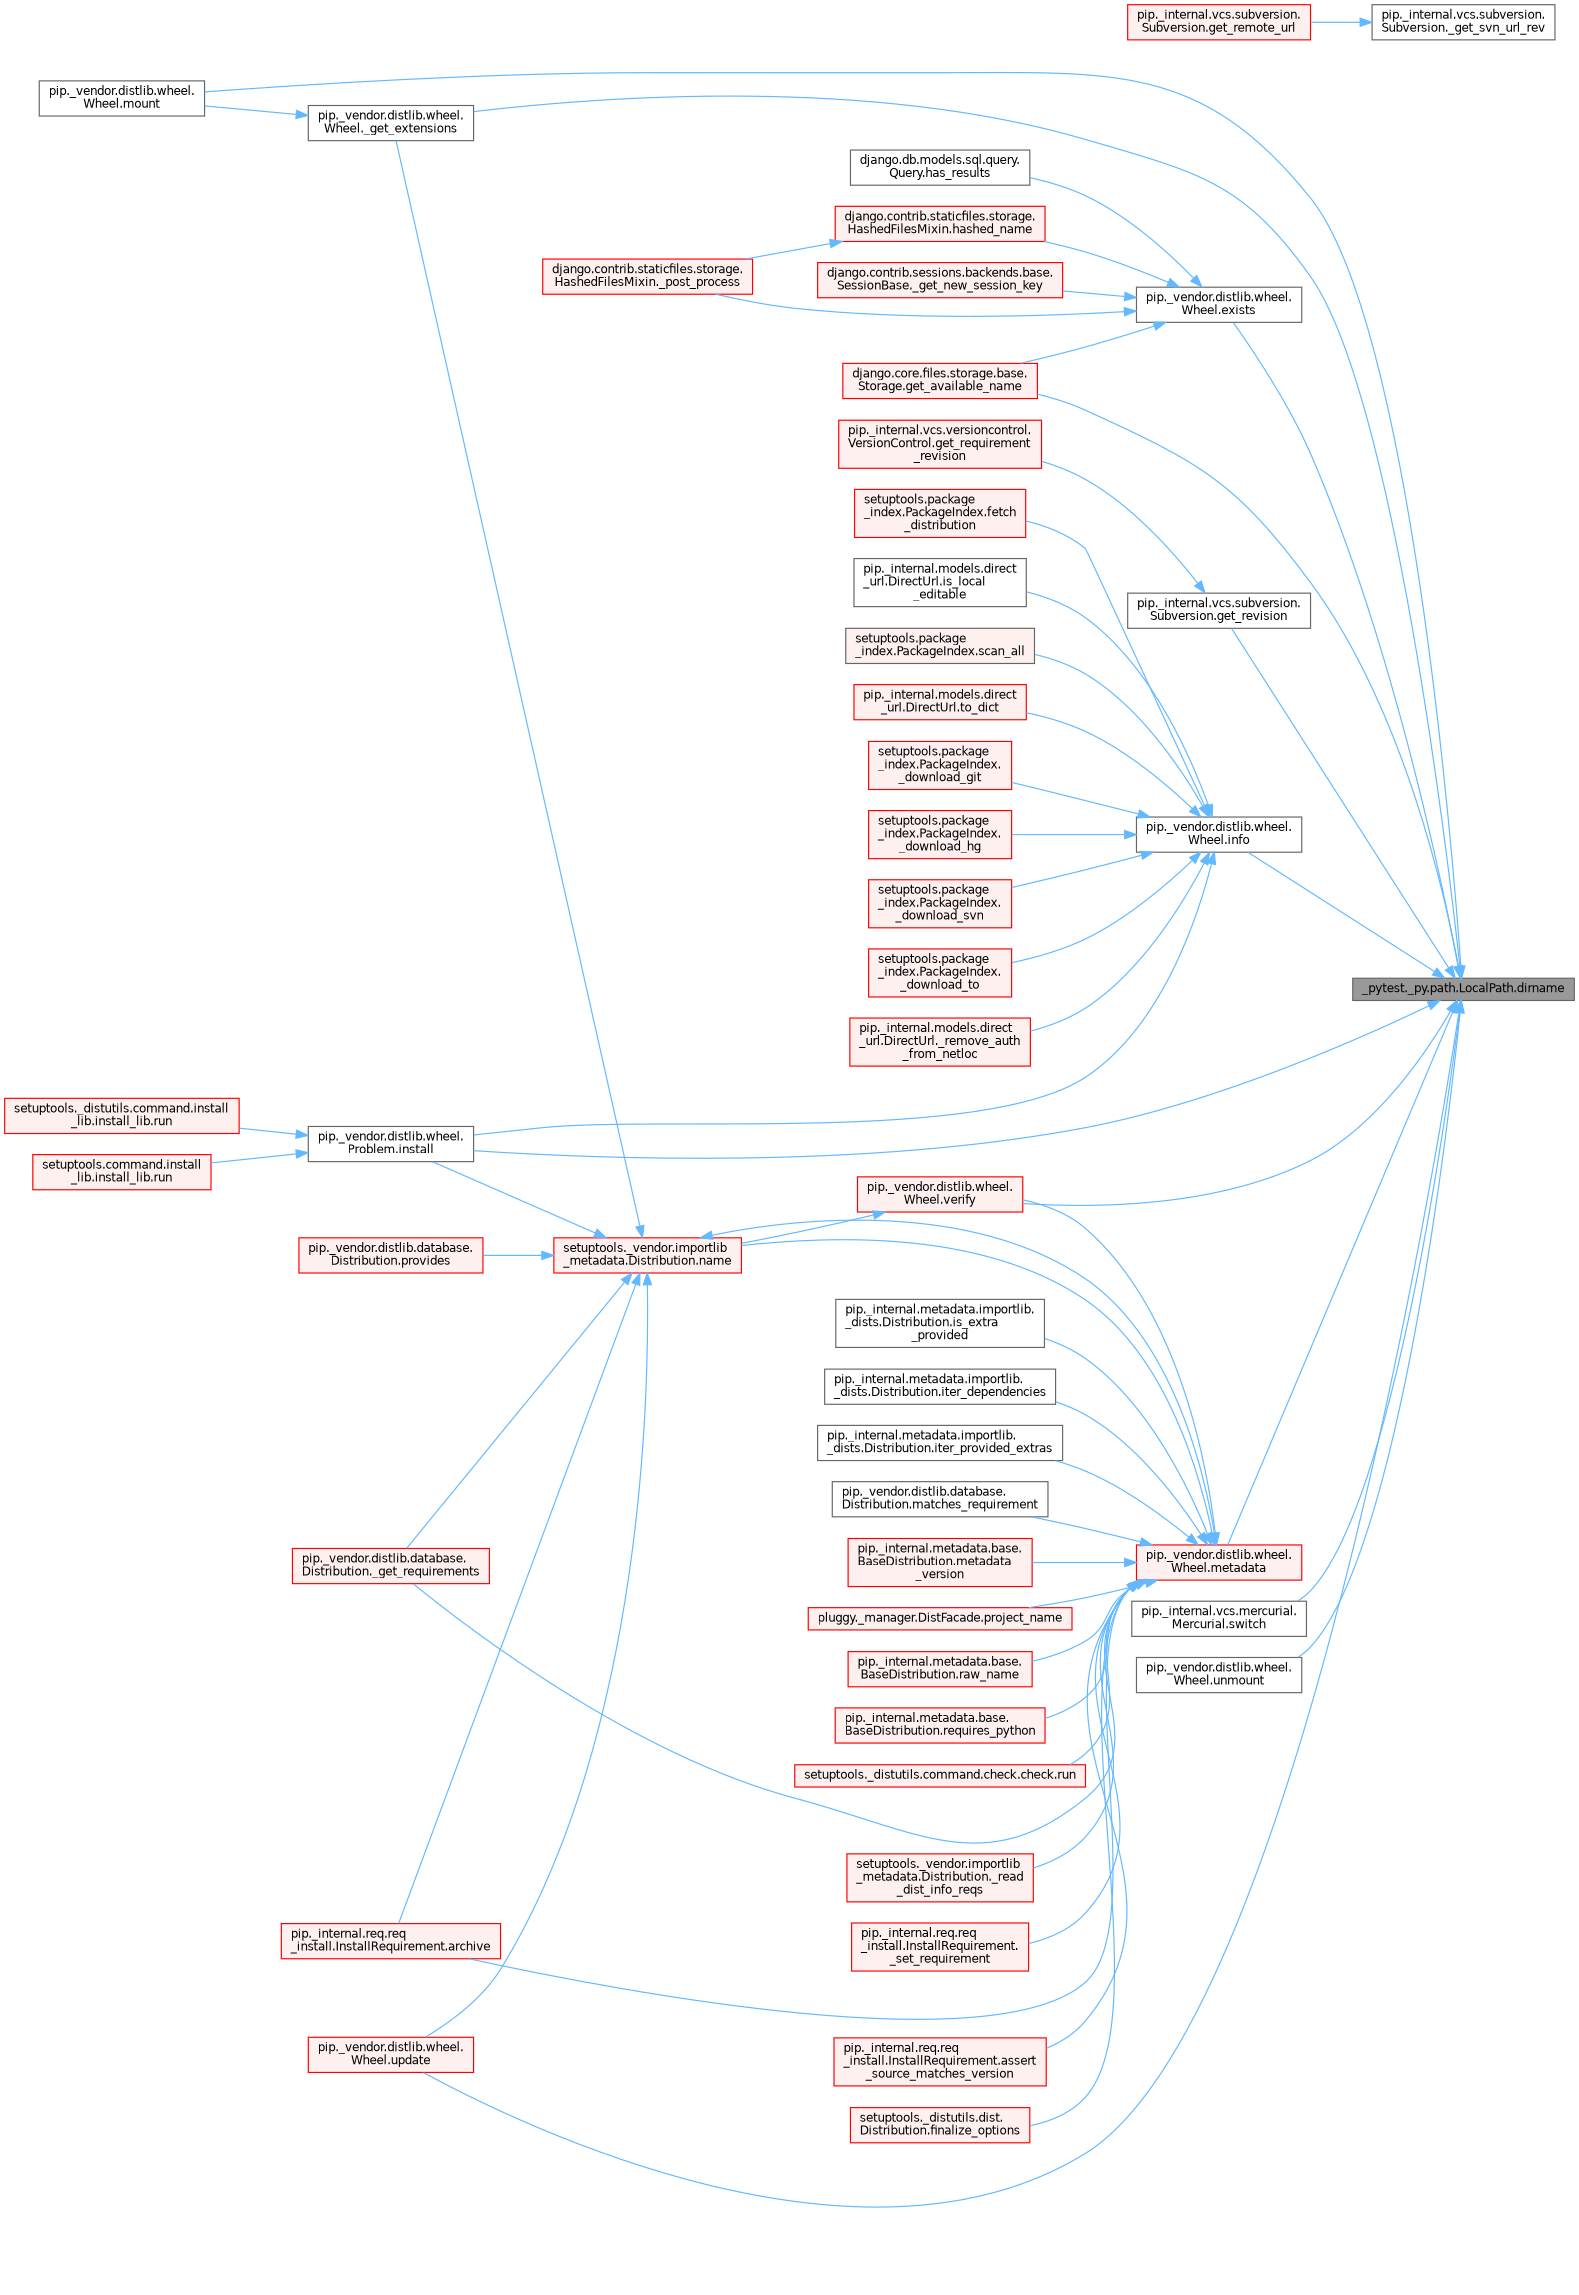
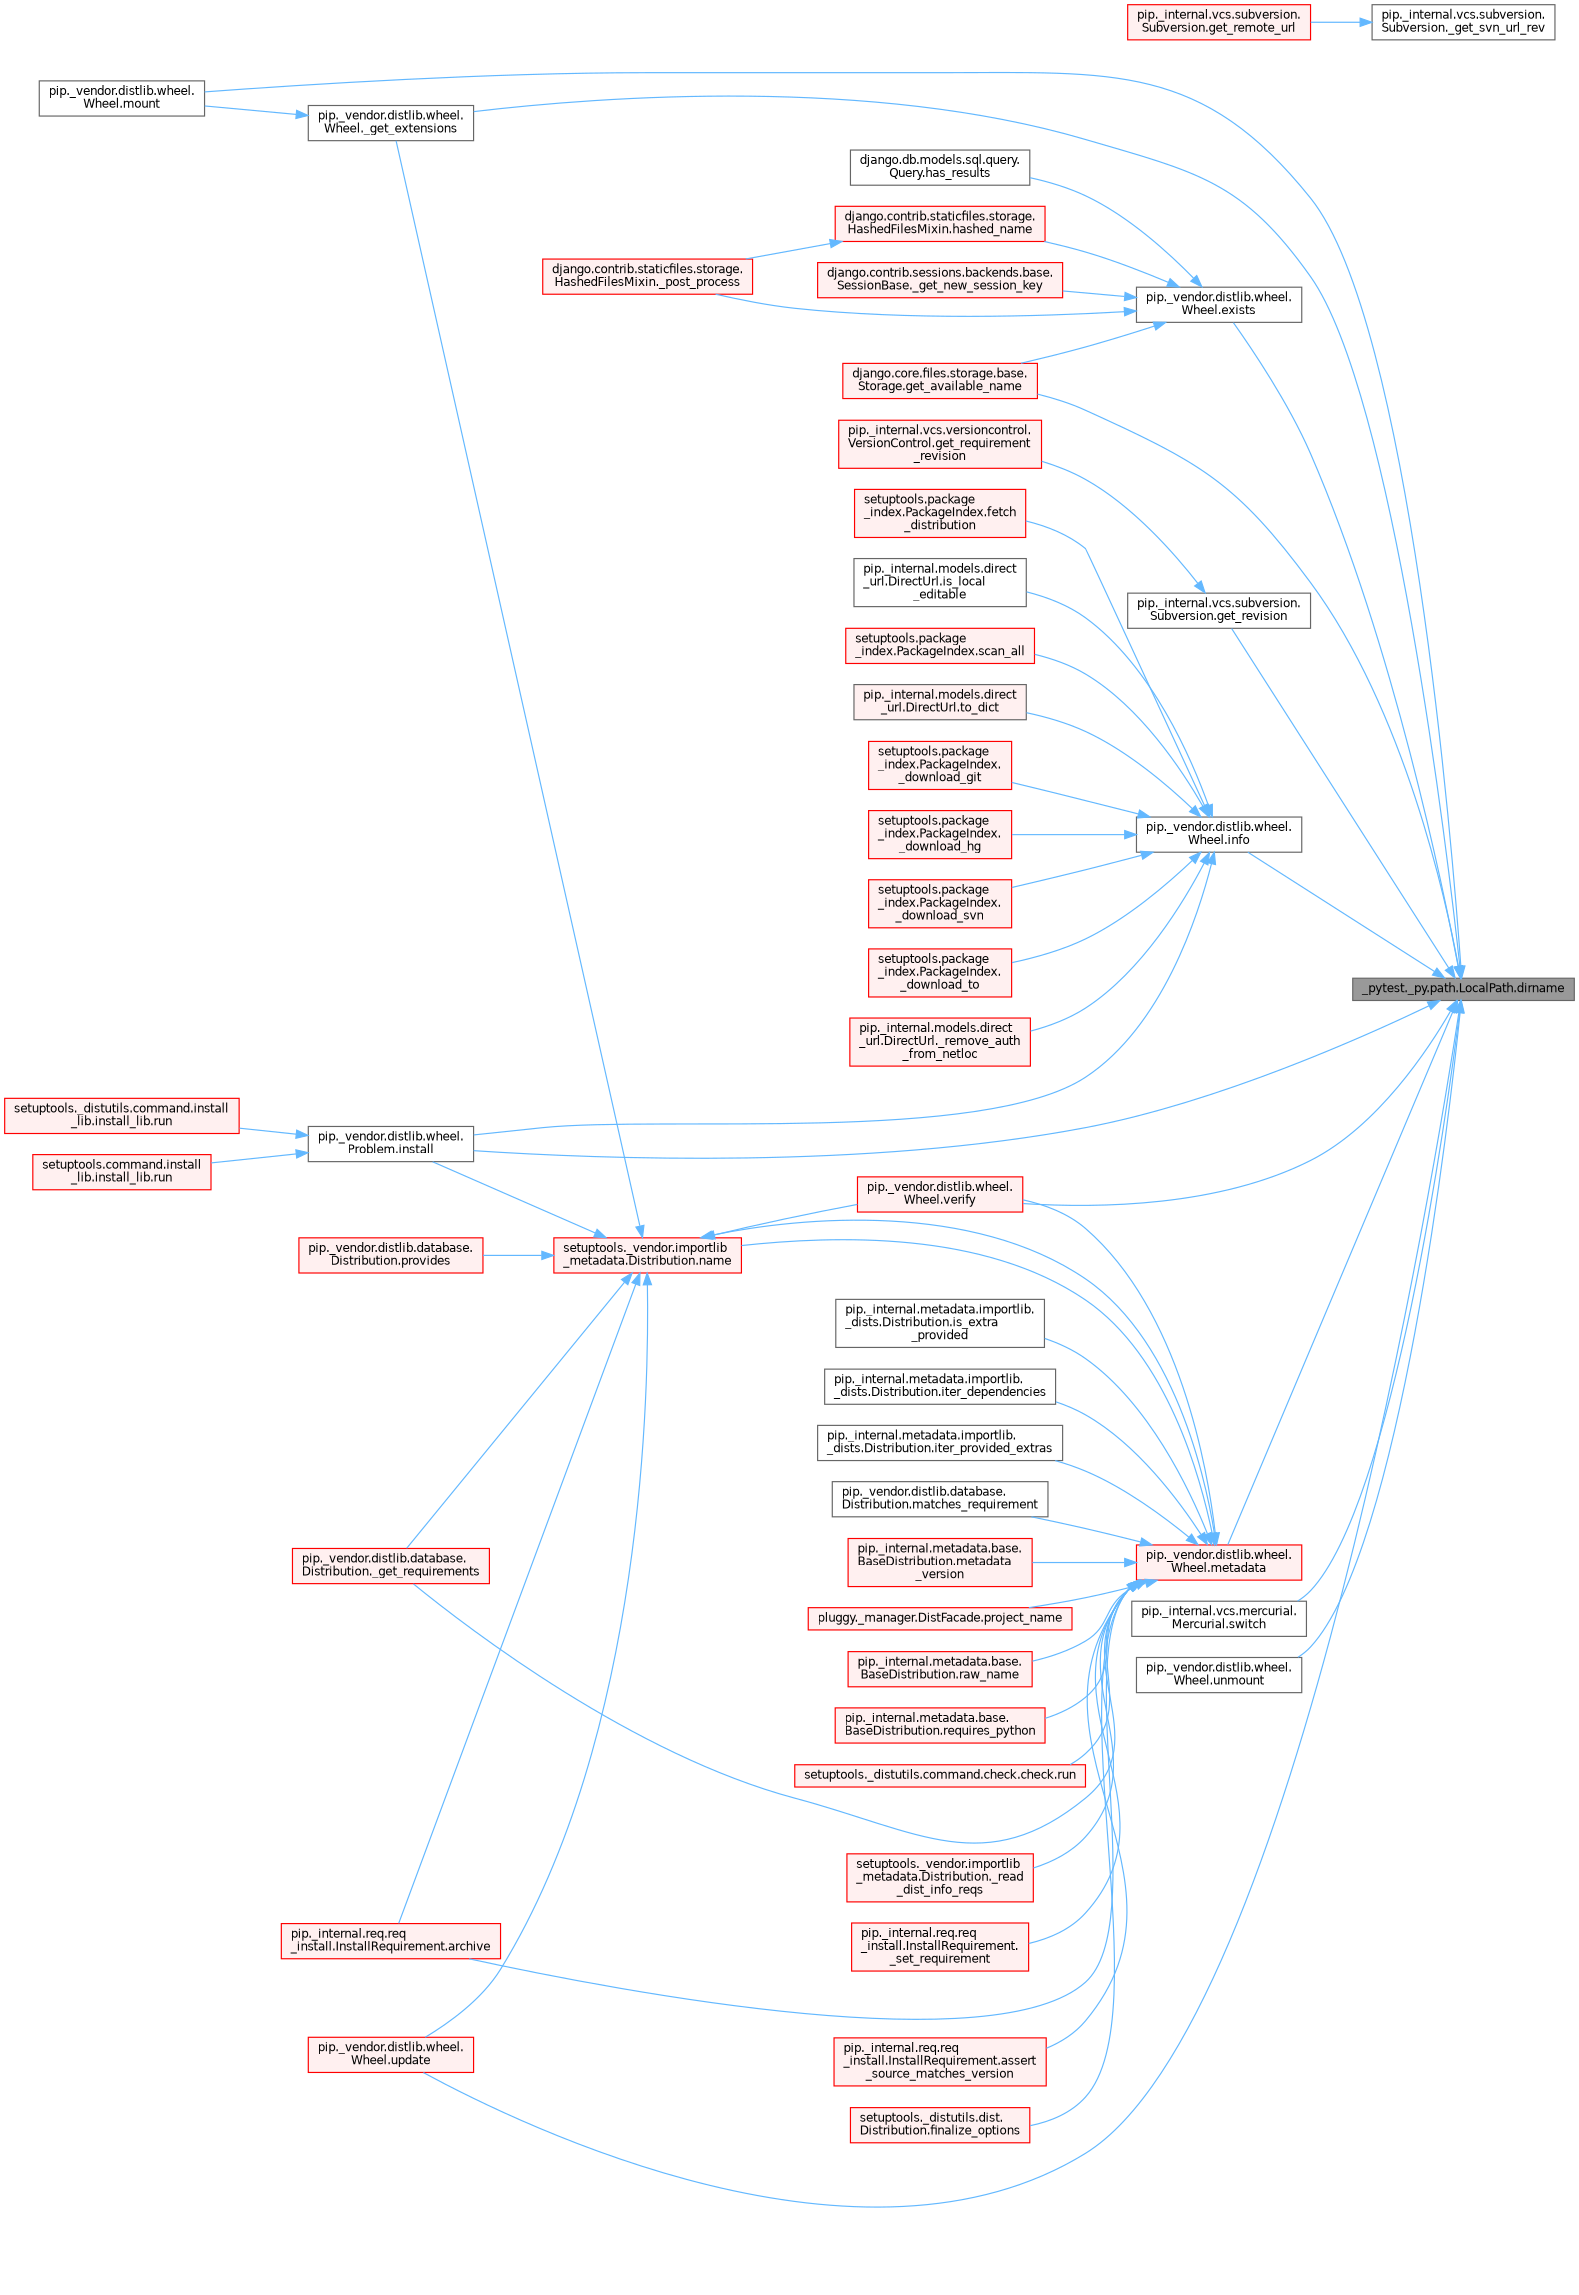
(940, 646) -> (940, 646)
(940, 702) -> (940, 702)
(808, 1230) -> (804, 1215)
